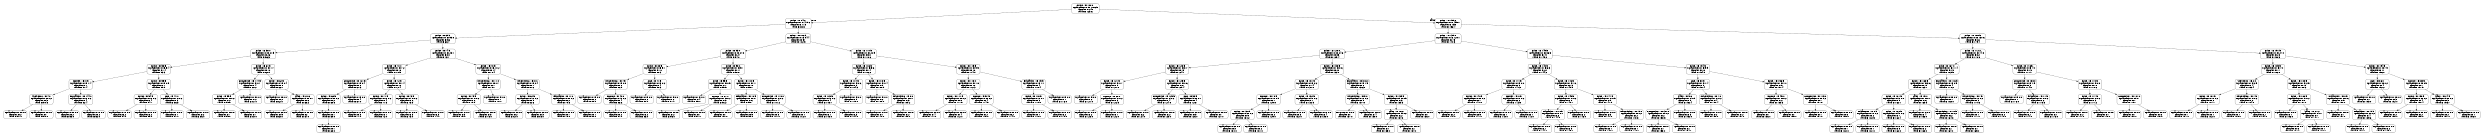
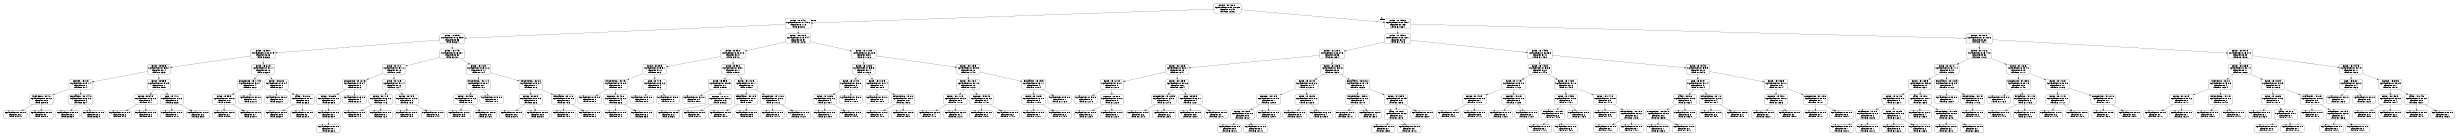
(407, 115) -> (407, 115)
(1973, 115) -> none
